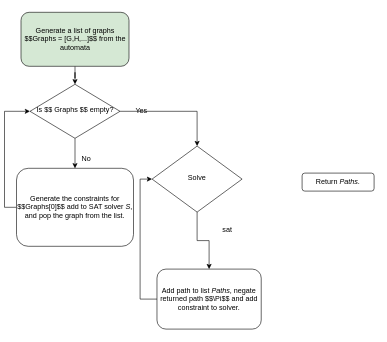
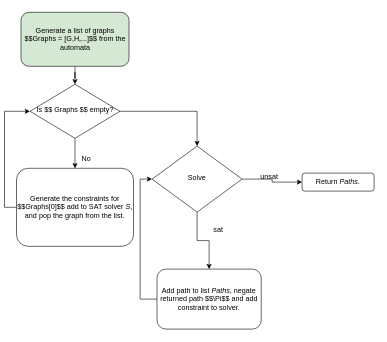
(141, 111) -> none
none -> (269, 177)
none -> (268, 179)
(227, 230) -> (218, 230)
